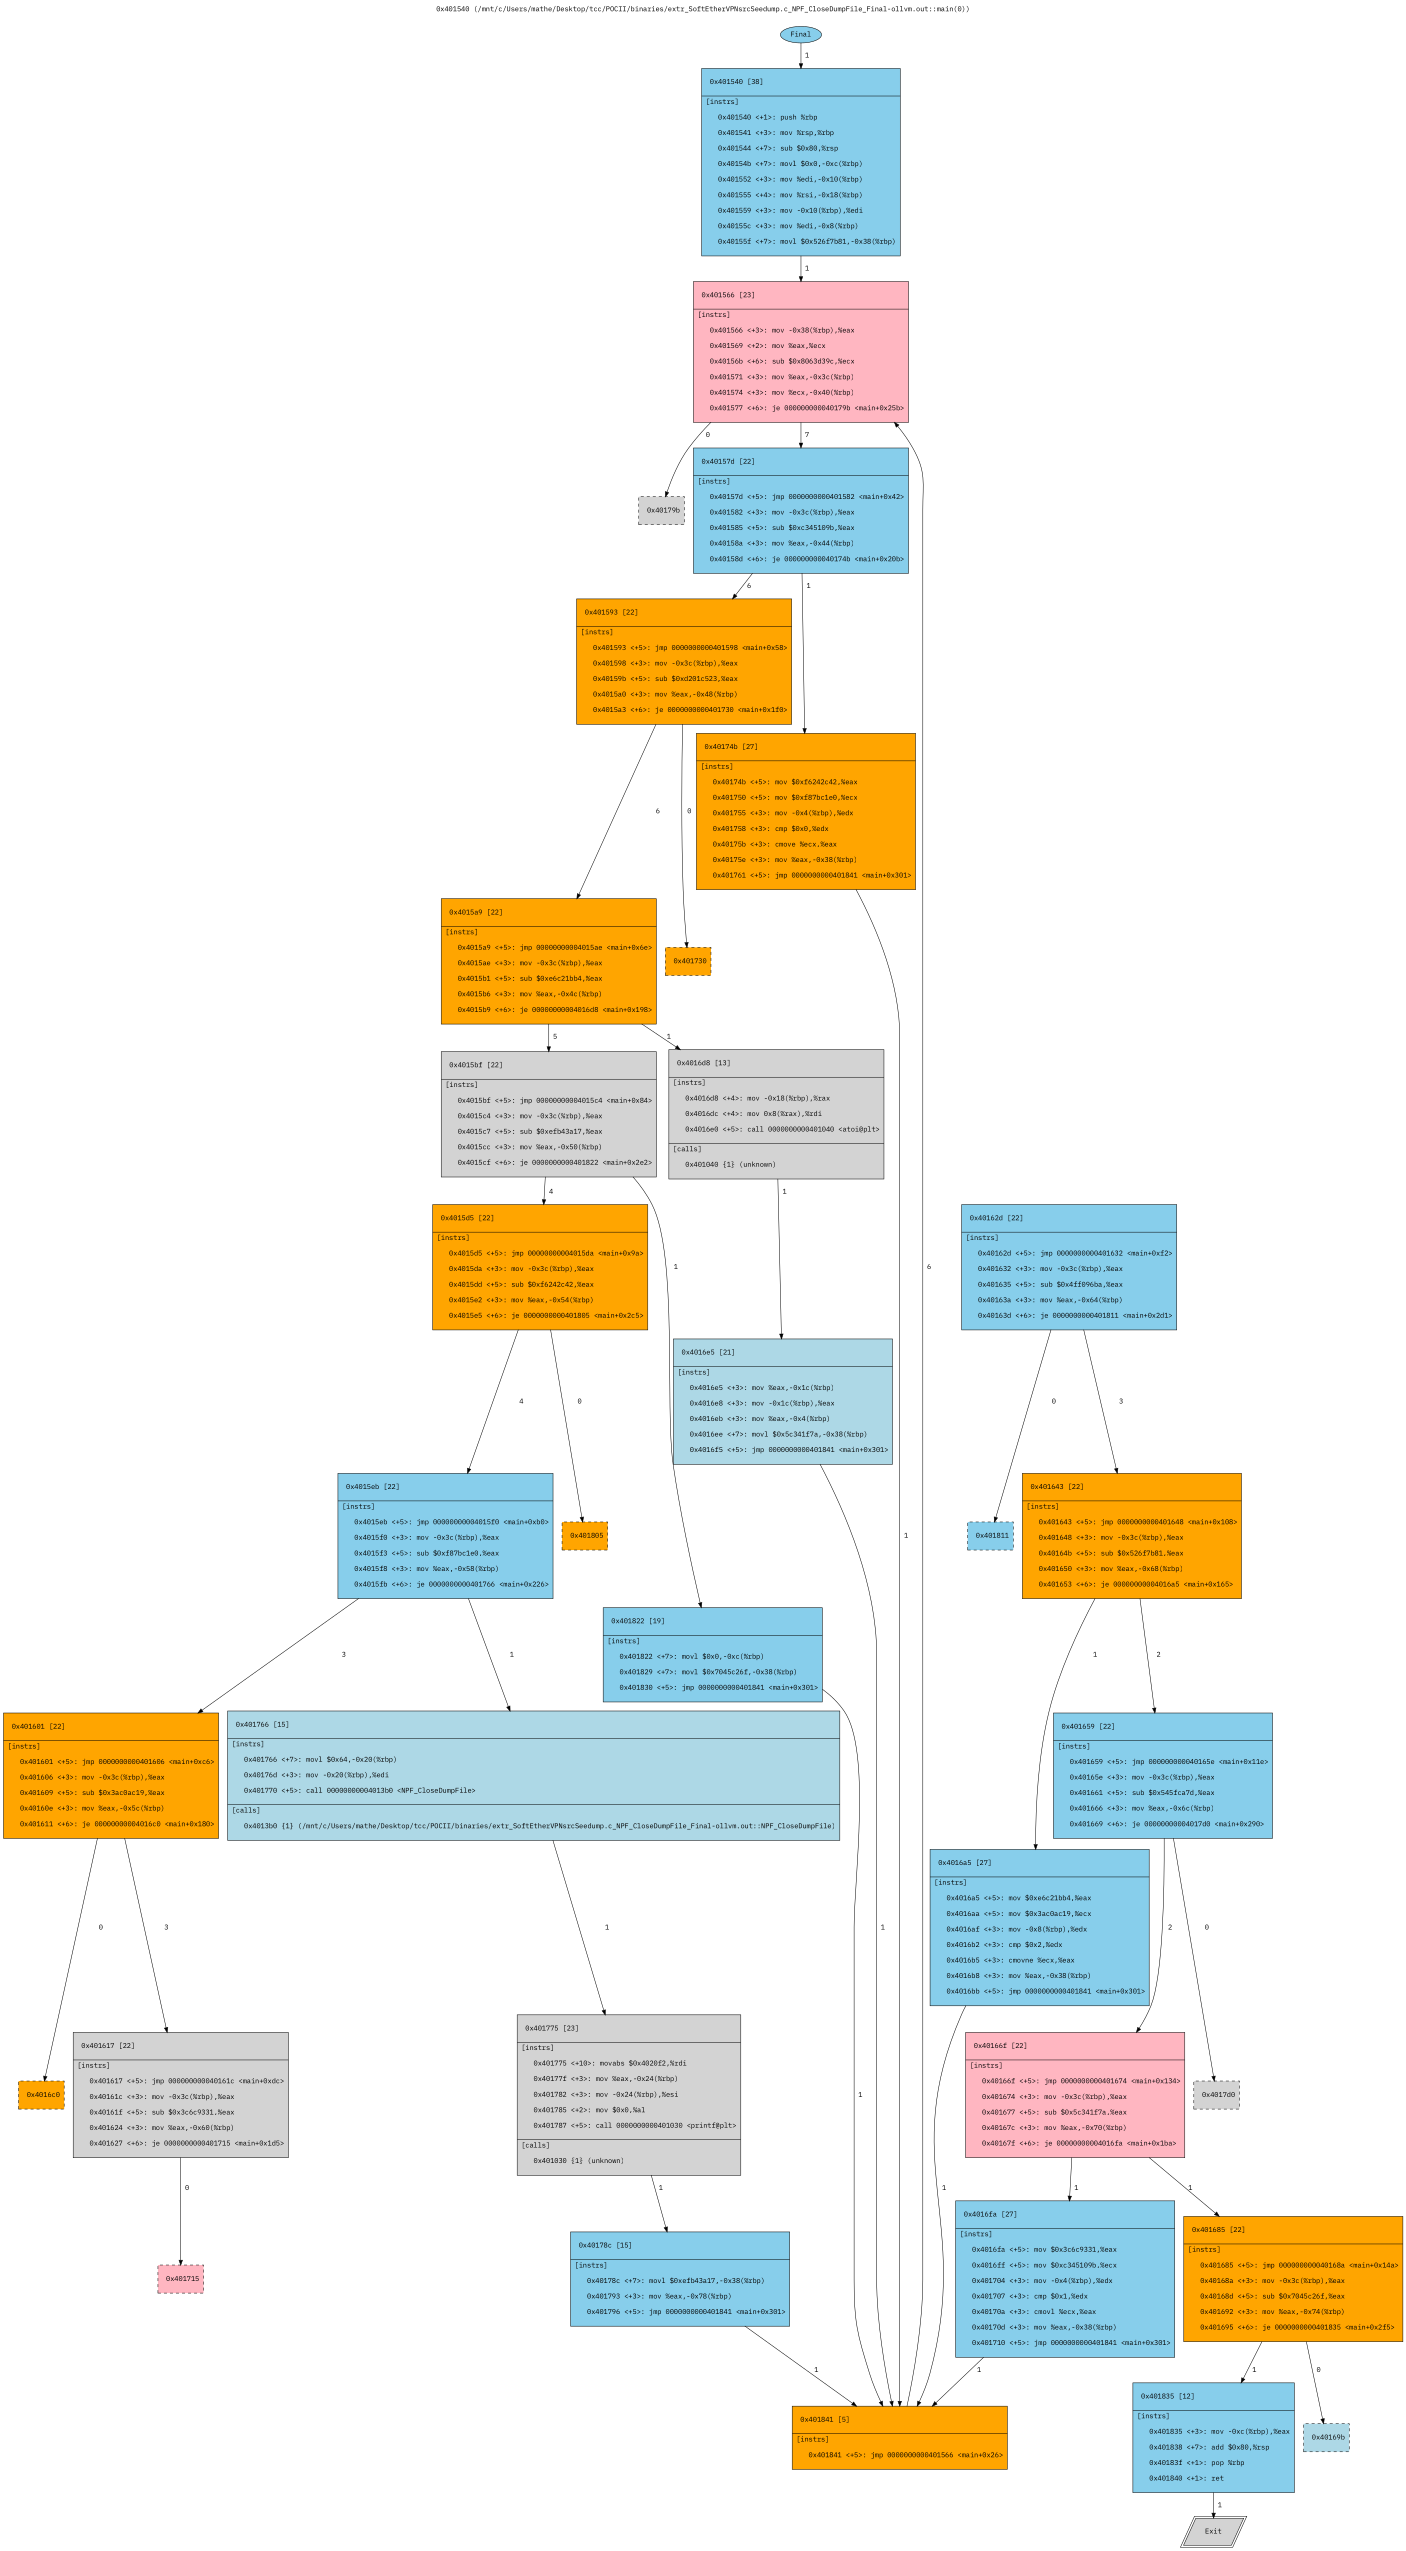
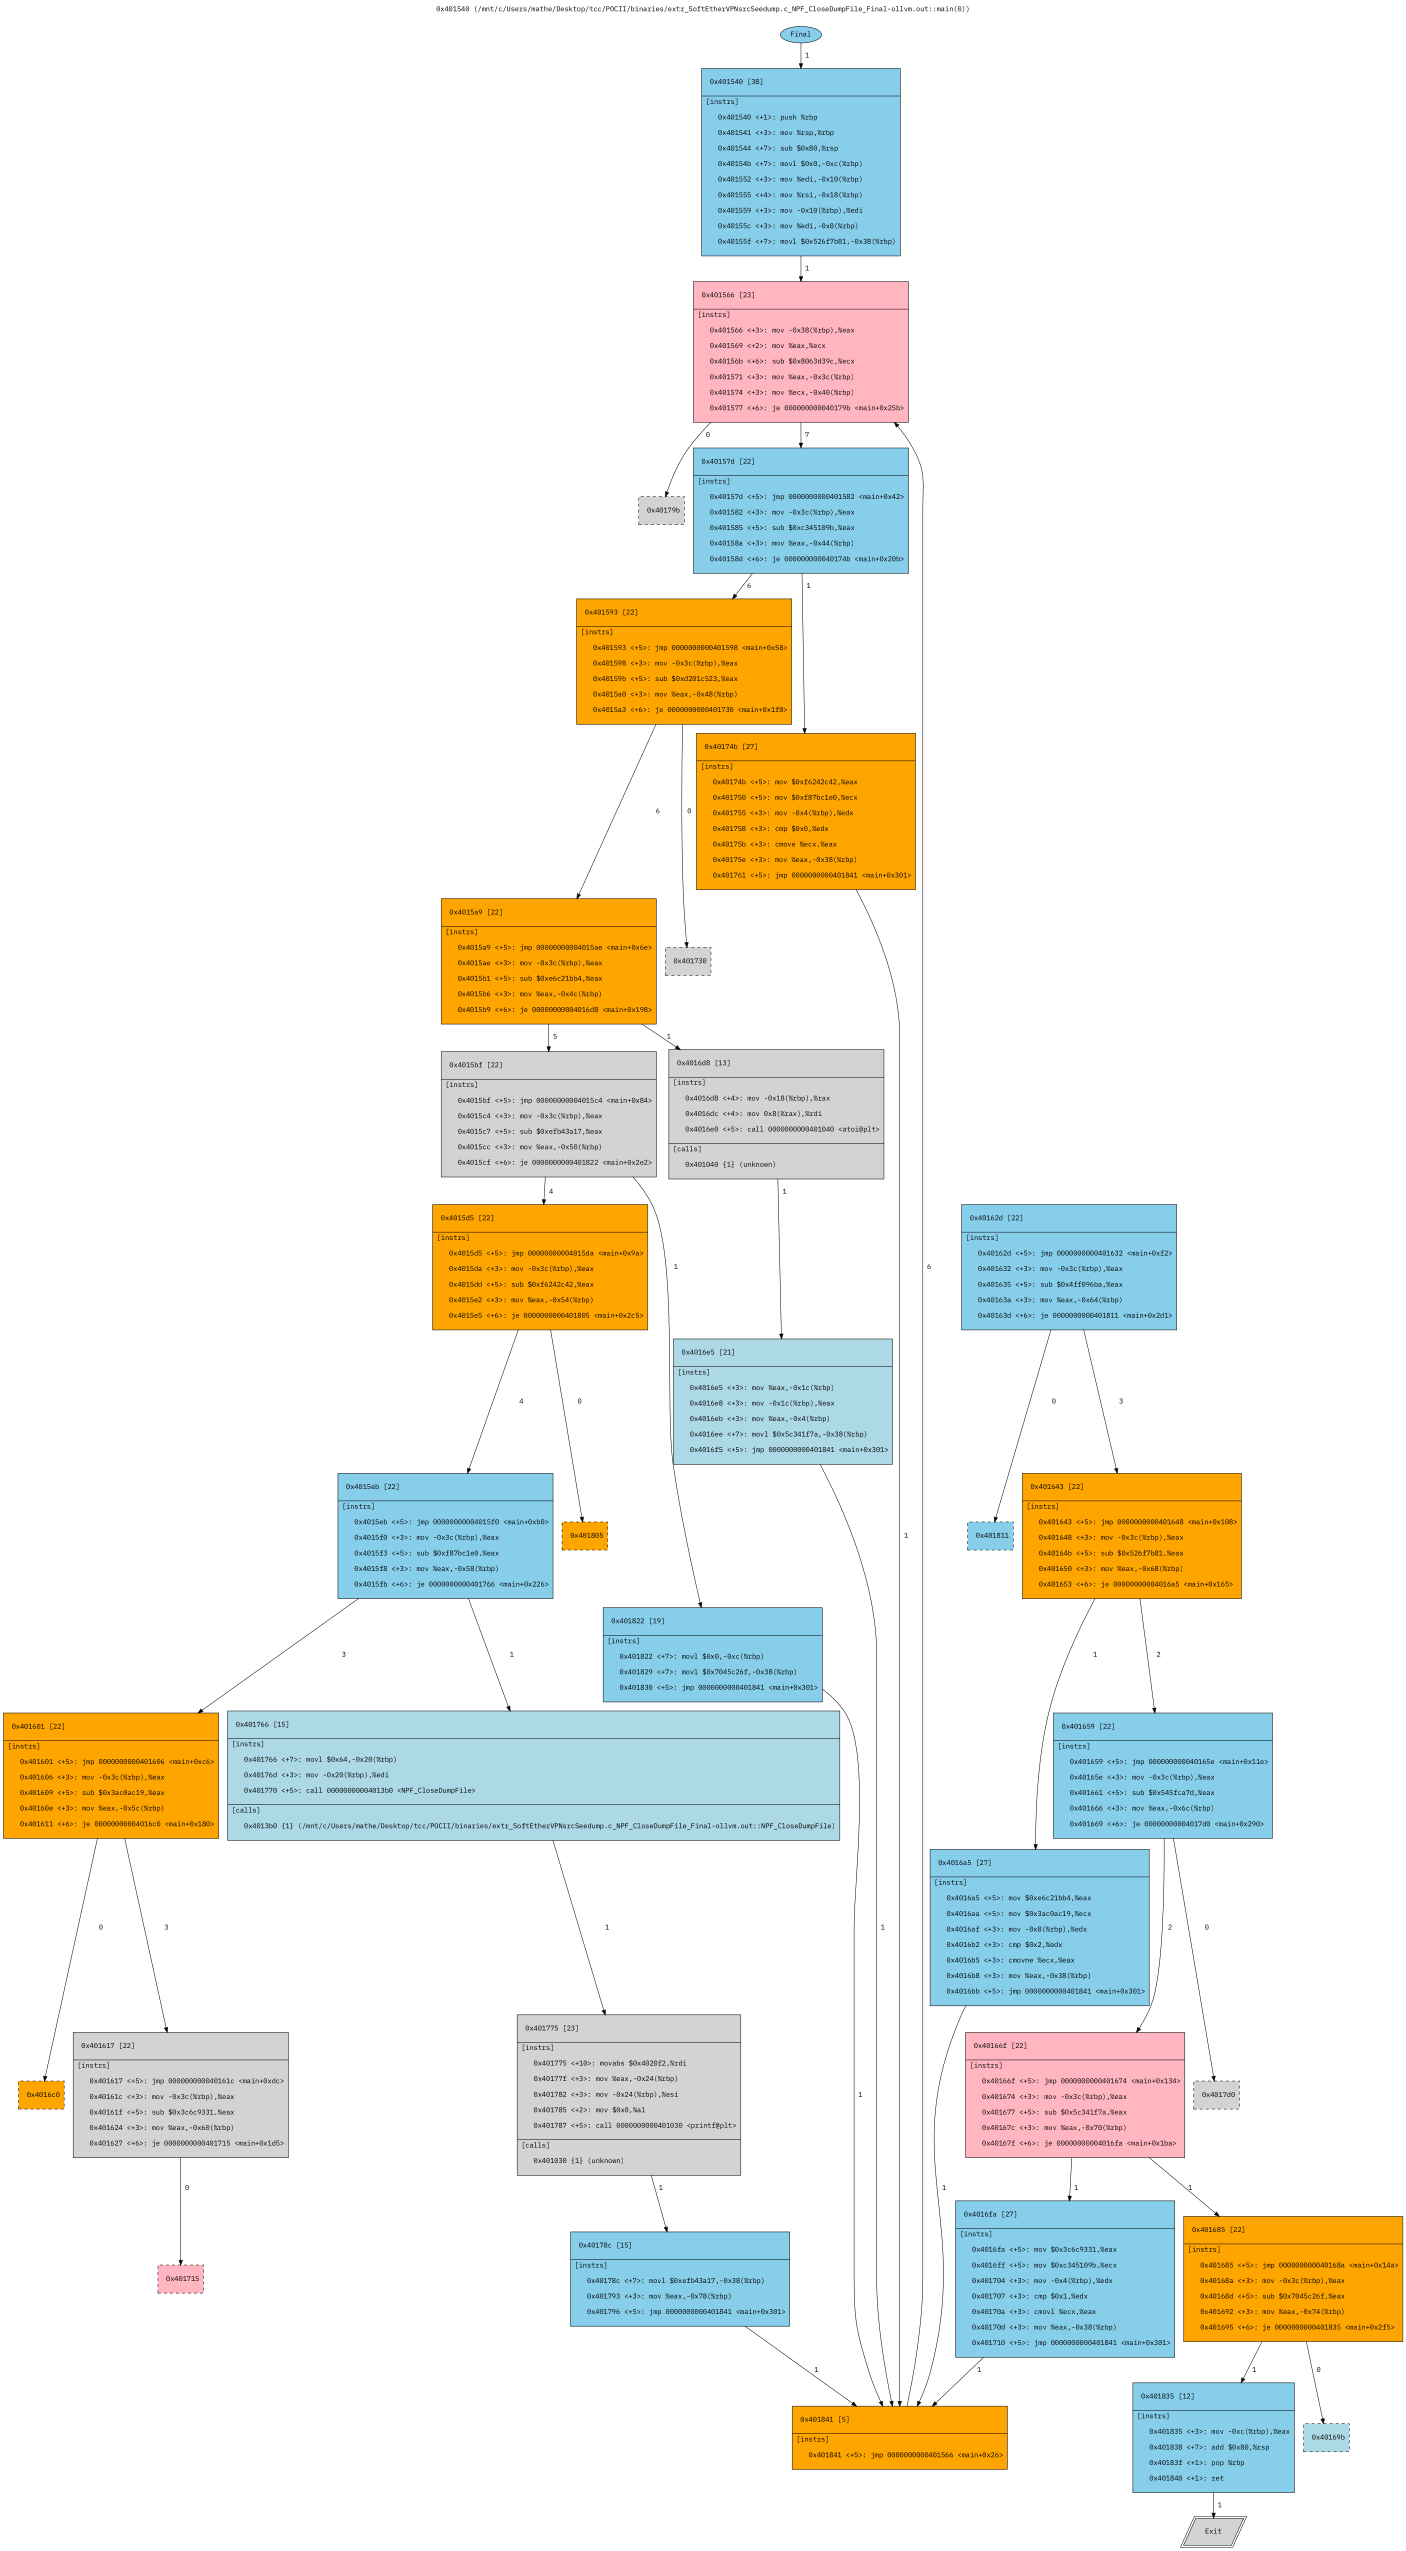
(688, 961) -> (688, 961)
